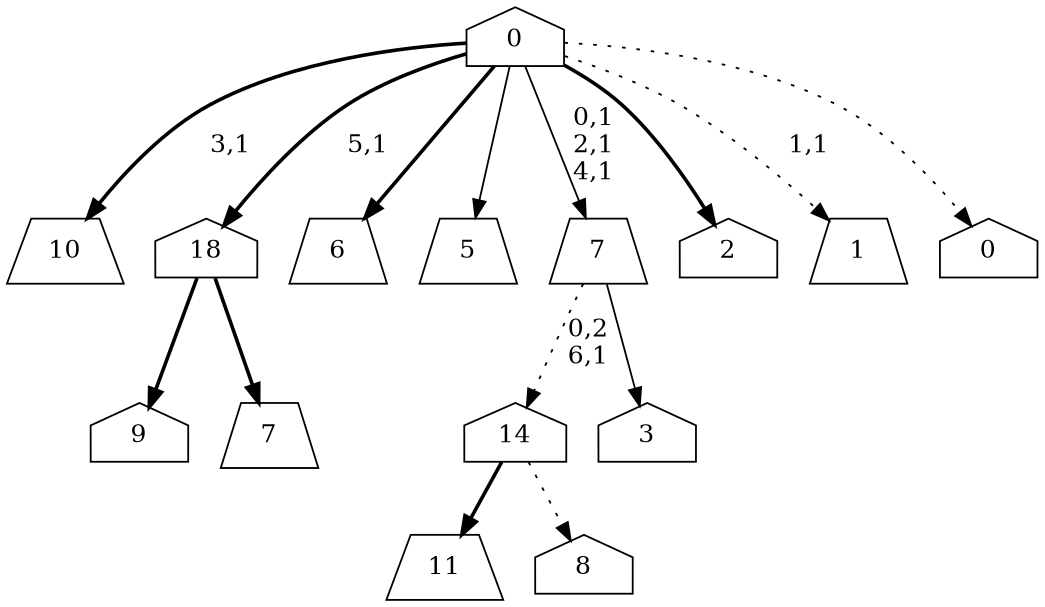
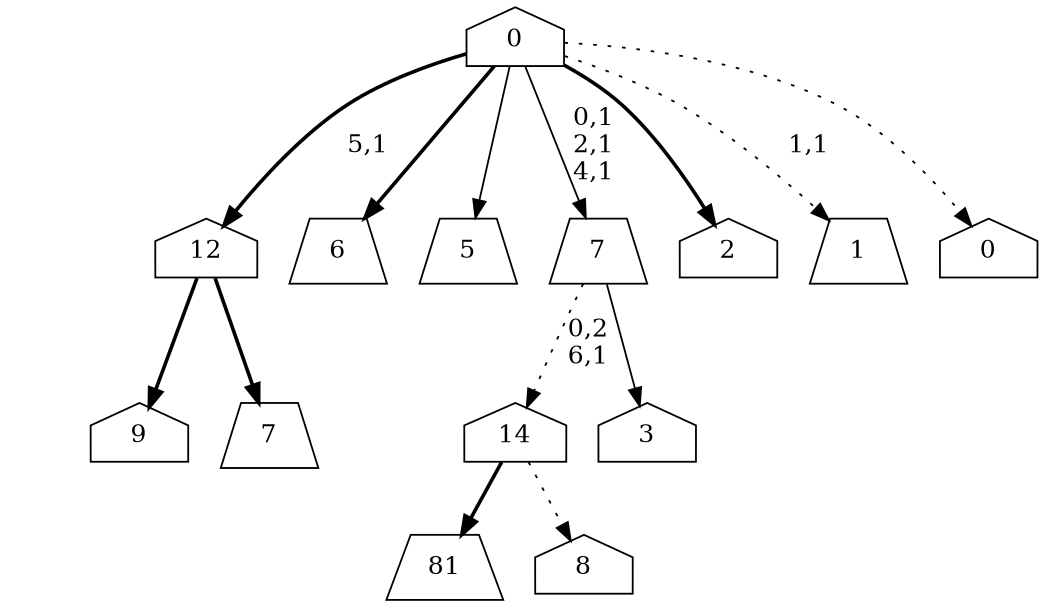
(65, 251) -> none
(206, 251) -> (206, 251)
(445, 567) -> (445, 567)
